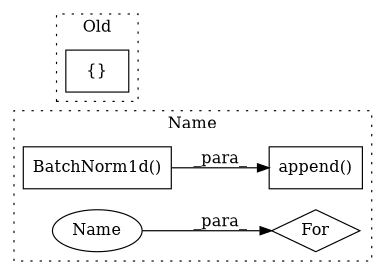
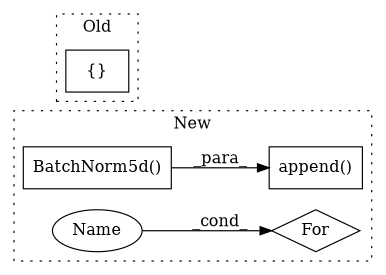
(193, 124) -> (193, 124)
(97, 168) -> (97, 168)
(220, 222) -> (220, 222)
